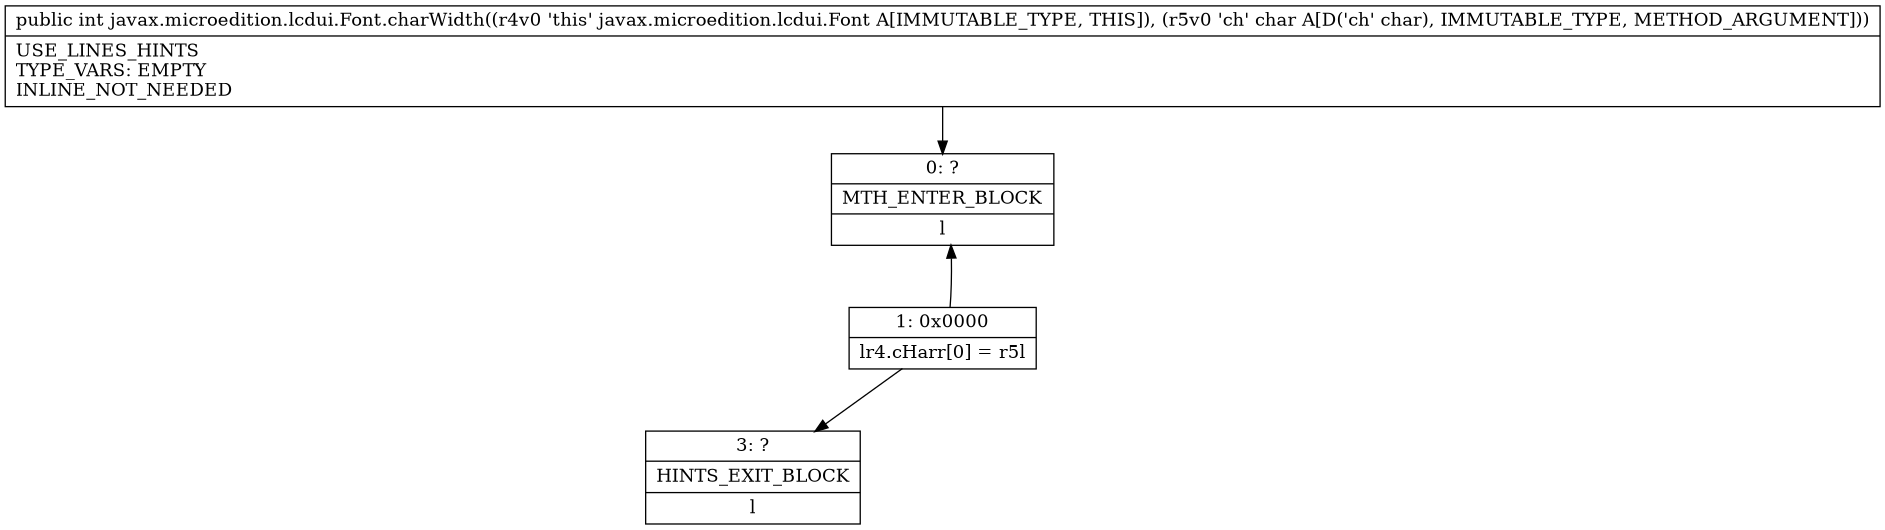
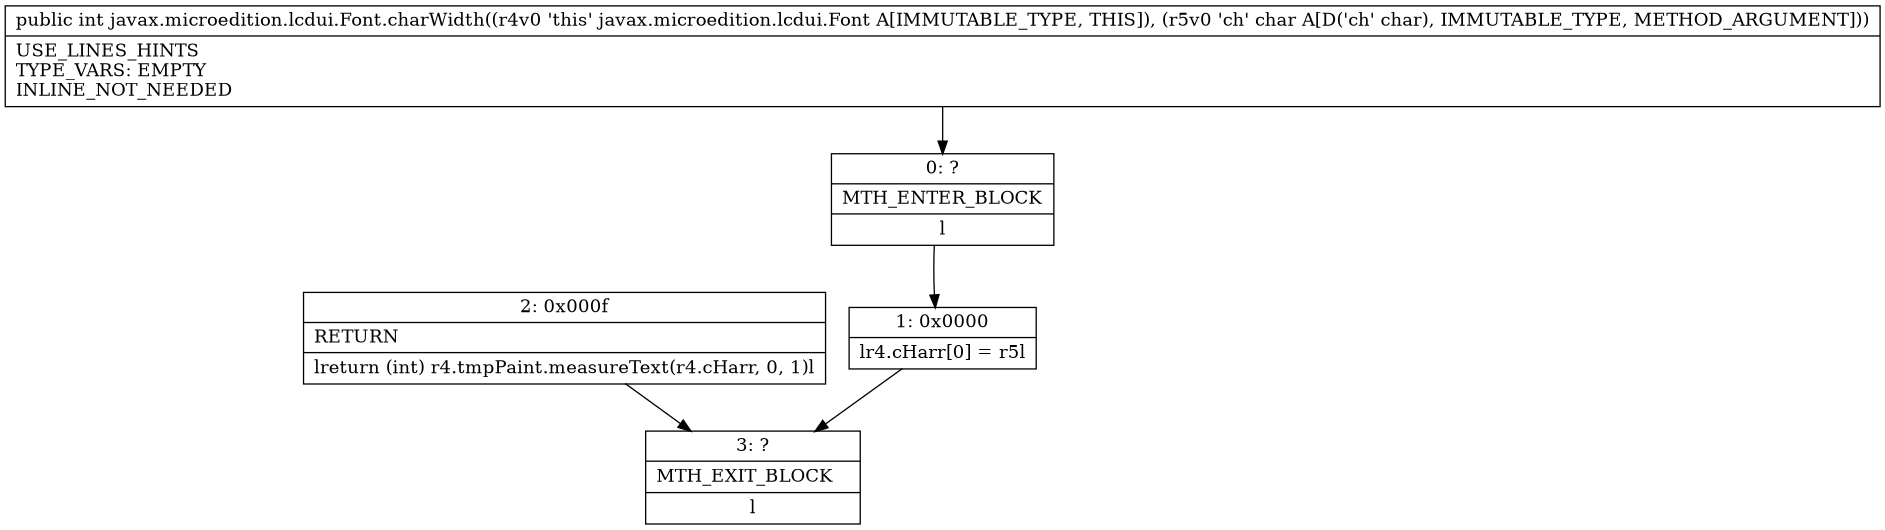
(951, 283) -> (934, 270)
none -> (565, 338)
(753, 476) -> (745, 476)
